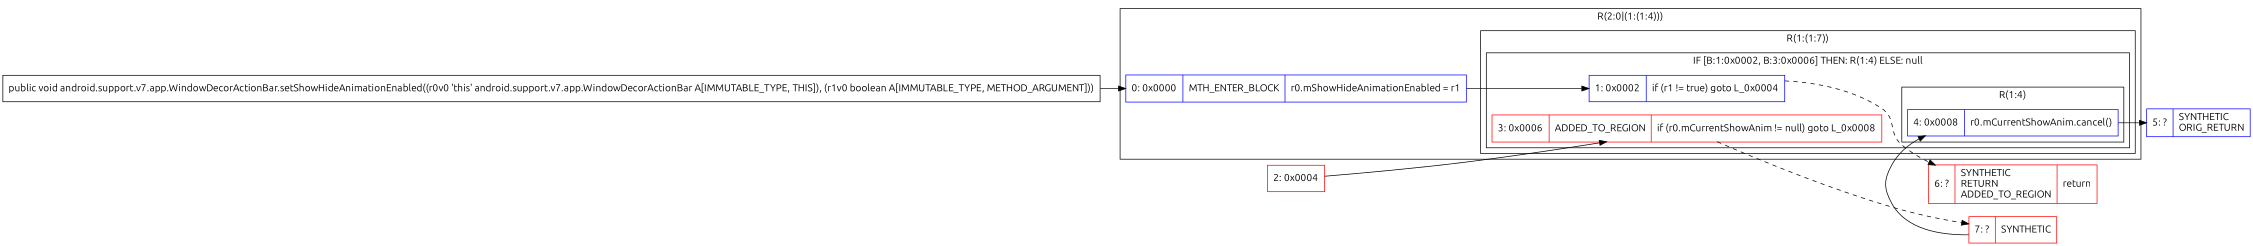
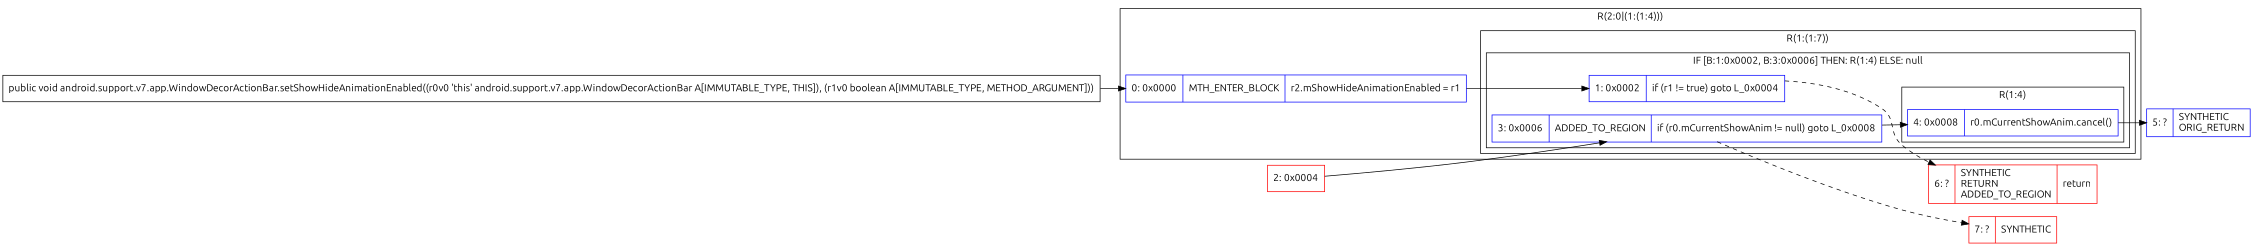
(1376, 88) -> (1376, 88)
(1687, 128) -> (1687, 128)
(1890, 200) -> (1887, 125)
